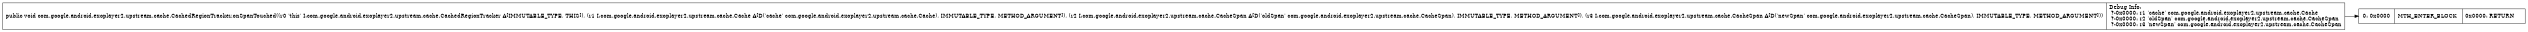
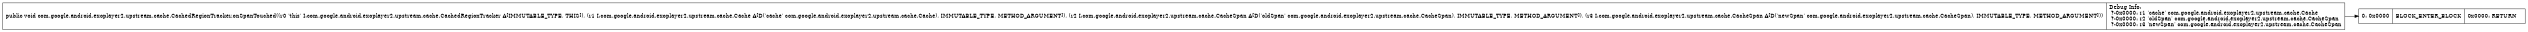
(2427, 16) -> (2429, 16)
